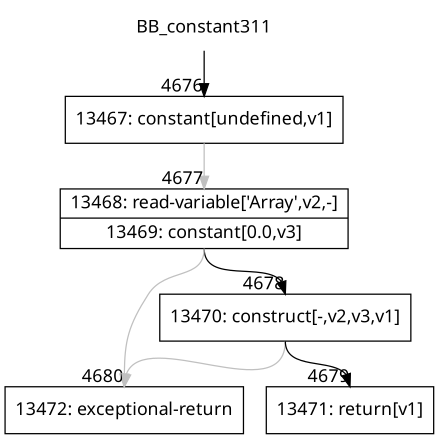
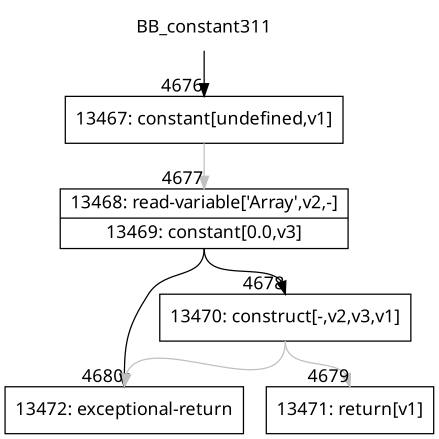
(146, 298) -> (146, 298)
(311, 363) -> (311, 363)
